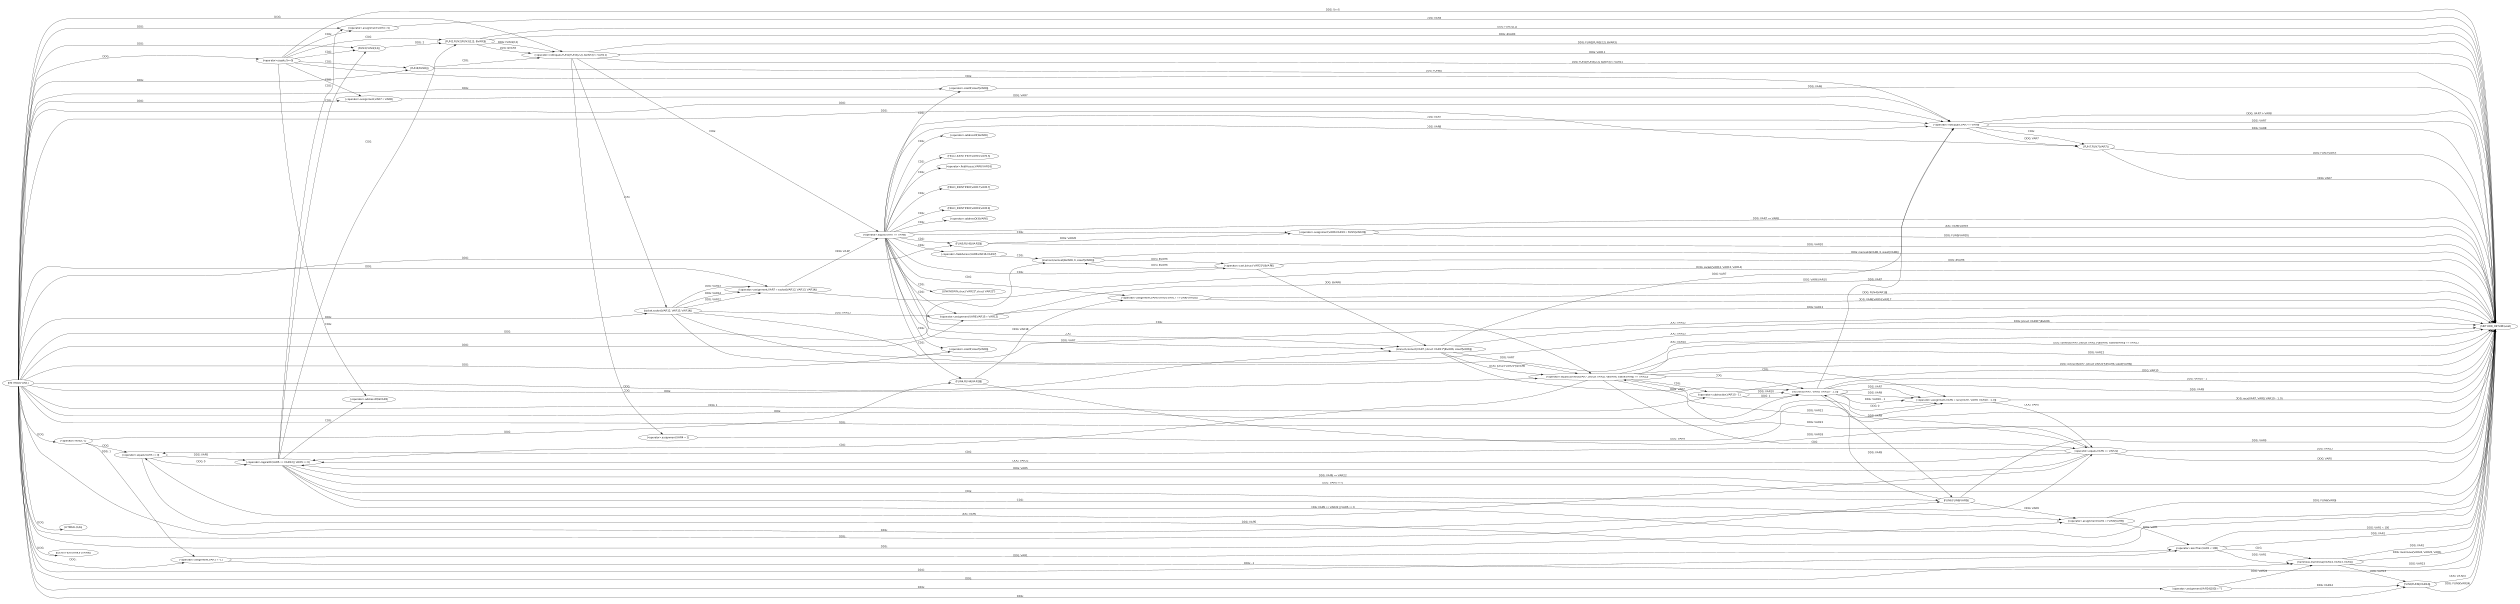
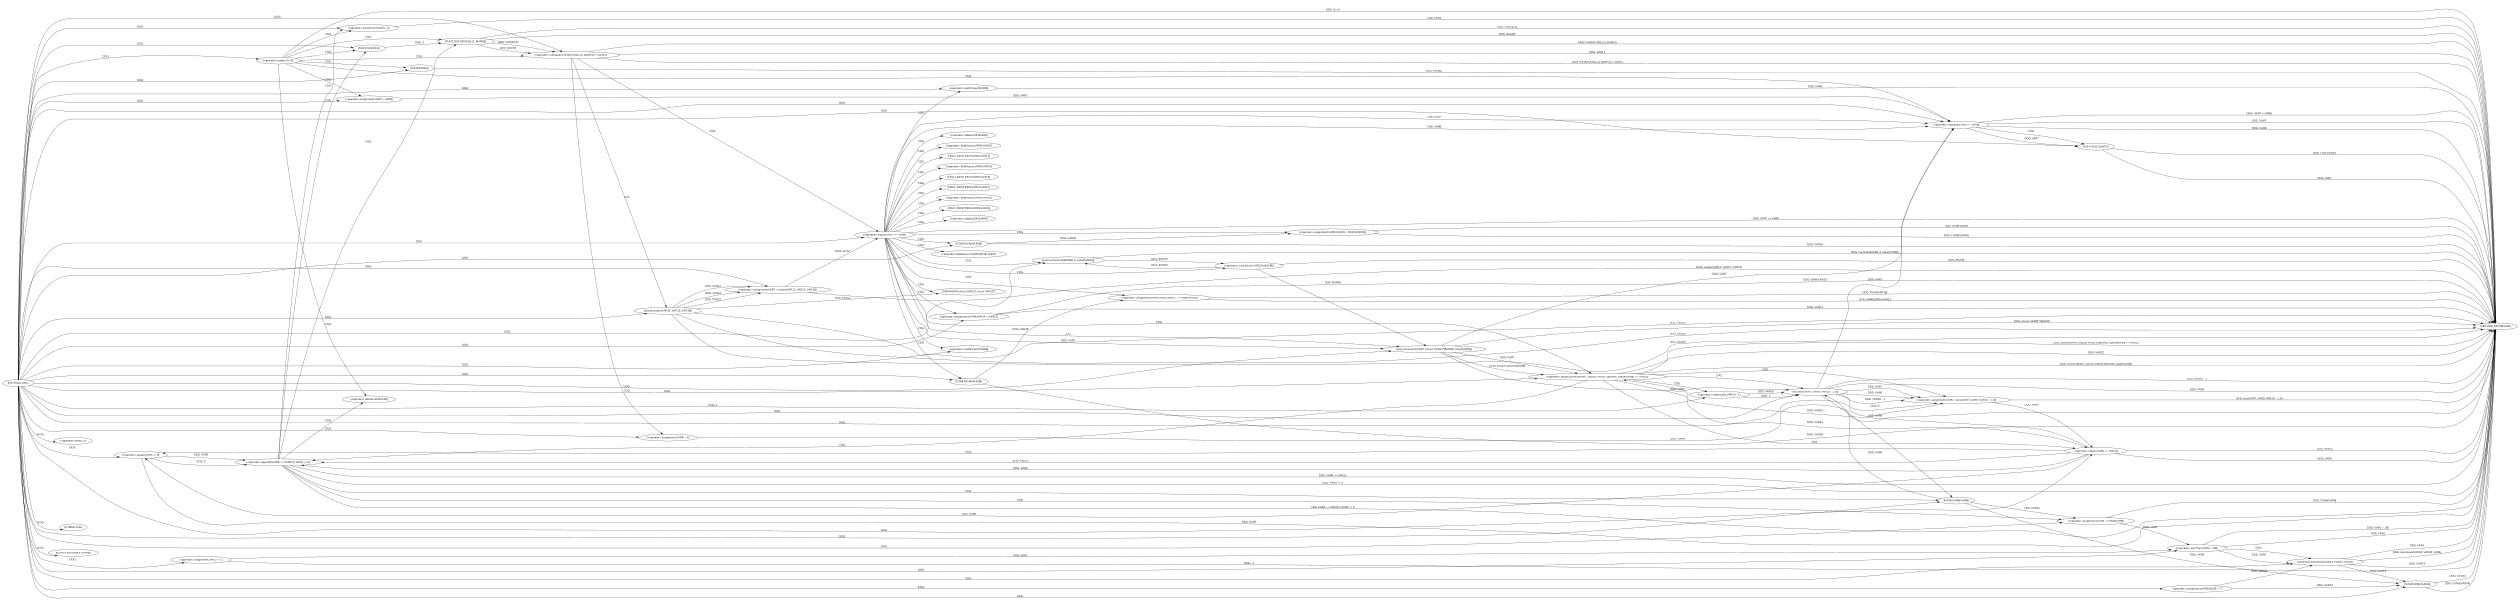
(485, 63) -> (411, 58)
none -> (969, 146)
none -> (969, 177)
none -> (969, 198)
none -> (387, 243)
(843, 251) -> (843, 251)
(1018, 257) -> (960, 265)
(814, 314) -> (816, 301)
(2126, 371) -> none
none -> (314, 430)
(523, 433) -> (490, 376)
(2261, 442) -> (2178, 559)
(105, 448) -> (47, 448)
(139, 500) -> none
(2032, 508) -> (2032, 508)
